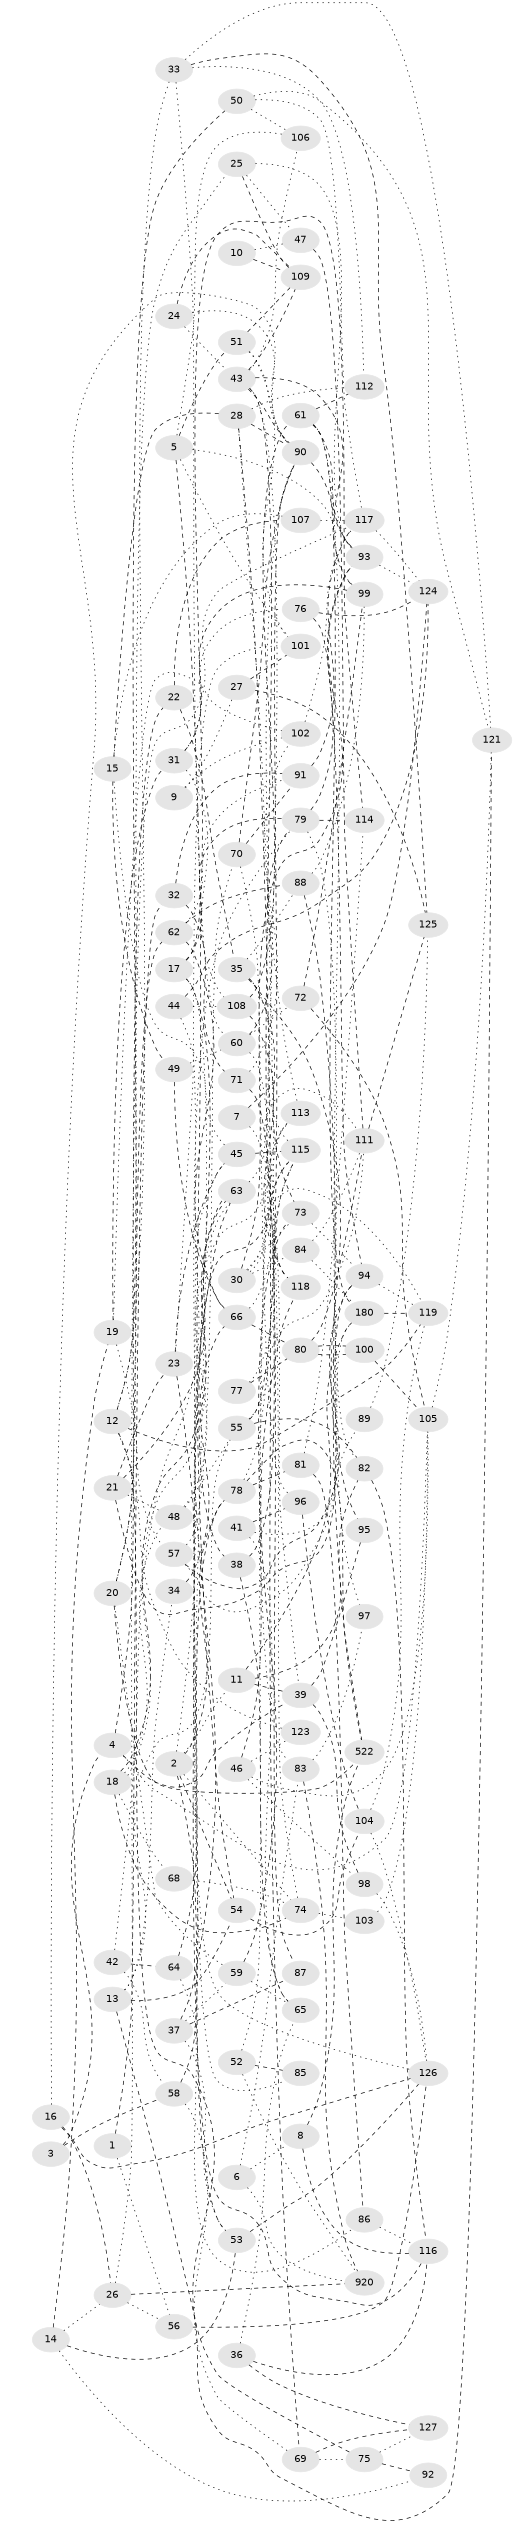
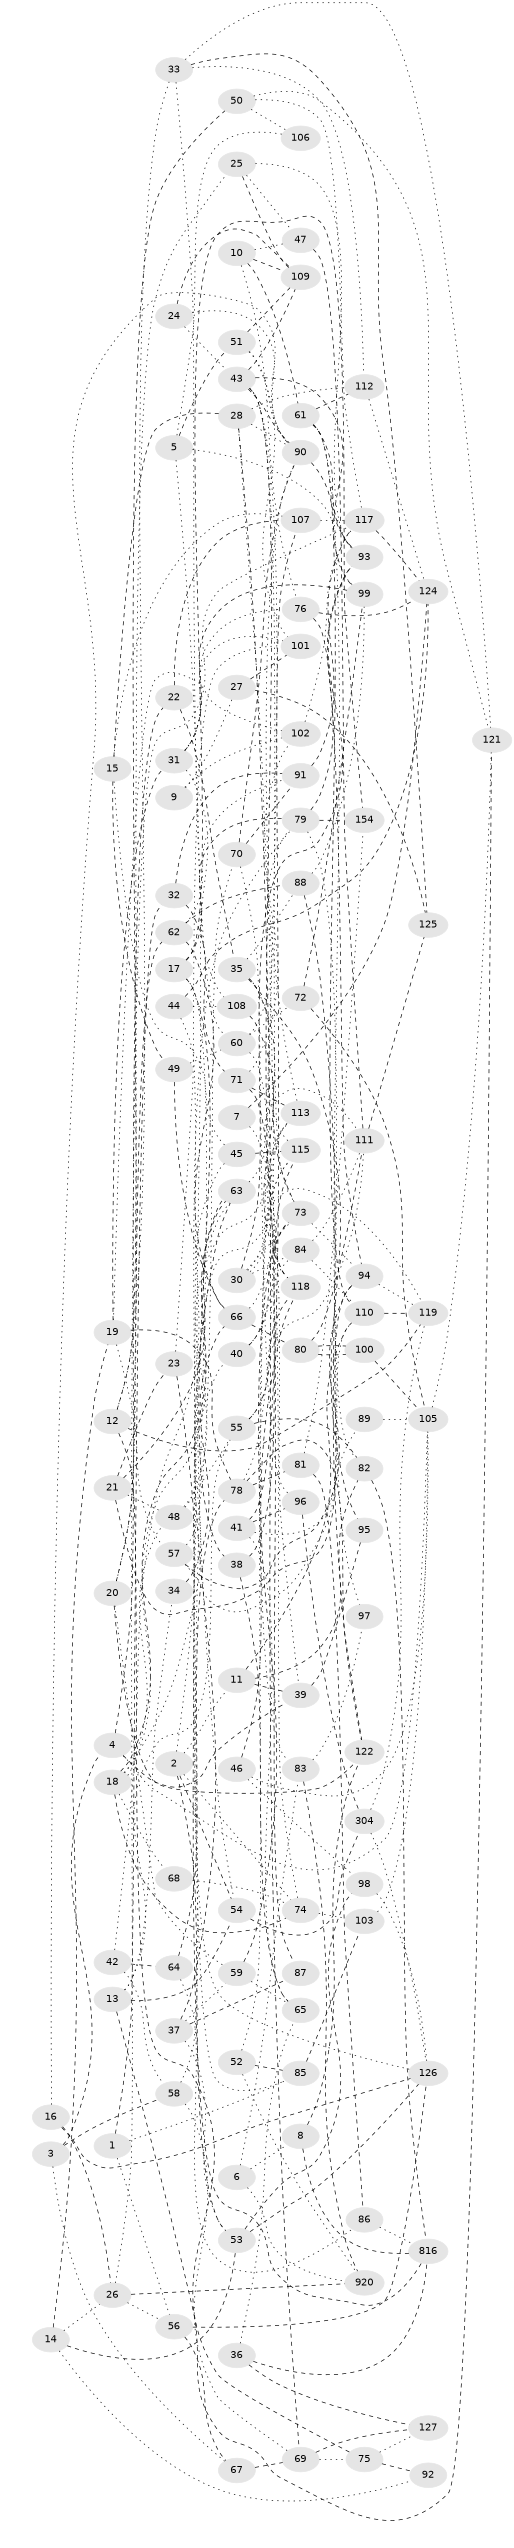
(276, 262) -> (275, 795)
(269, 434) -> (269, 434)
none -> (269, 440)
(230, 551) -> (211, 653)
(398, 555) -> (398, 555)
(396, 574) -> (391, 471)
(269, 711) -> (281, 334)
(364, 820) -> (364, 820)
(270, 932) -> (270, 932)
(276, 942) -> (270, 1358)
none -> (278, 1027)
none -> (268, 1097)
(415, 1175) -> (396, 1419)
(199, 1180) -> (199, 1180)
(188, 1254) -> none
(364, 1313) -> (364, 1313)
none -> (237, 1354)
(237, 1391) -> none
(195, 1606) -> (195, 1606)
(203, 1627) -> (212, 1399)
(301, 1732) -> none
(364, 1752) -> (364, 1752)
(337, 1788) -> (340, 2077)
(364, 1821) -> (364, 1821)
none -> (338, 1985)
none -> (212, 2111)
(428, 2251) -> (428, 2251)
none -> (237, 2470)
